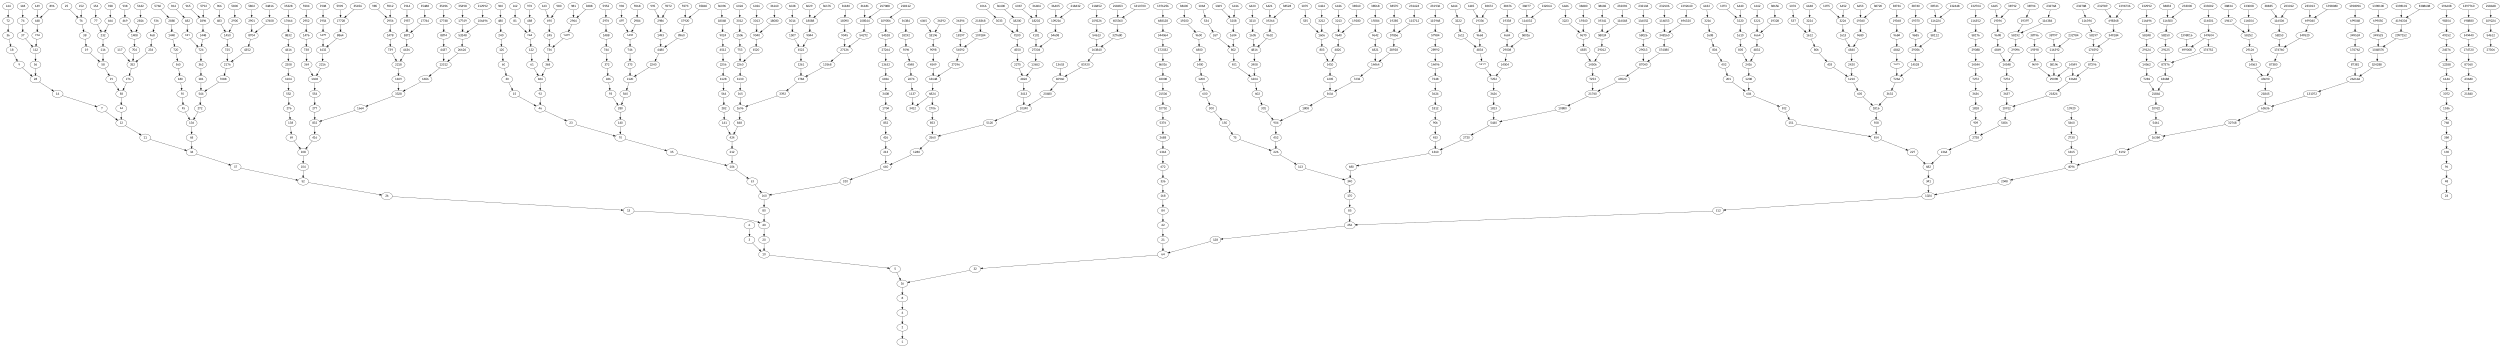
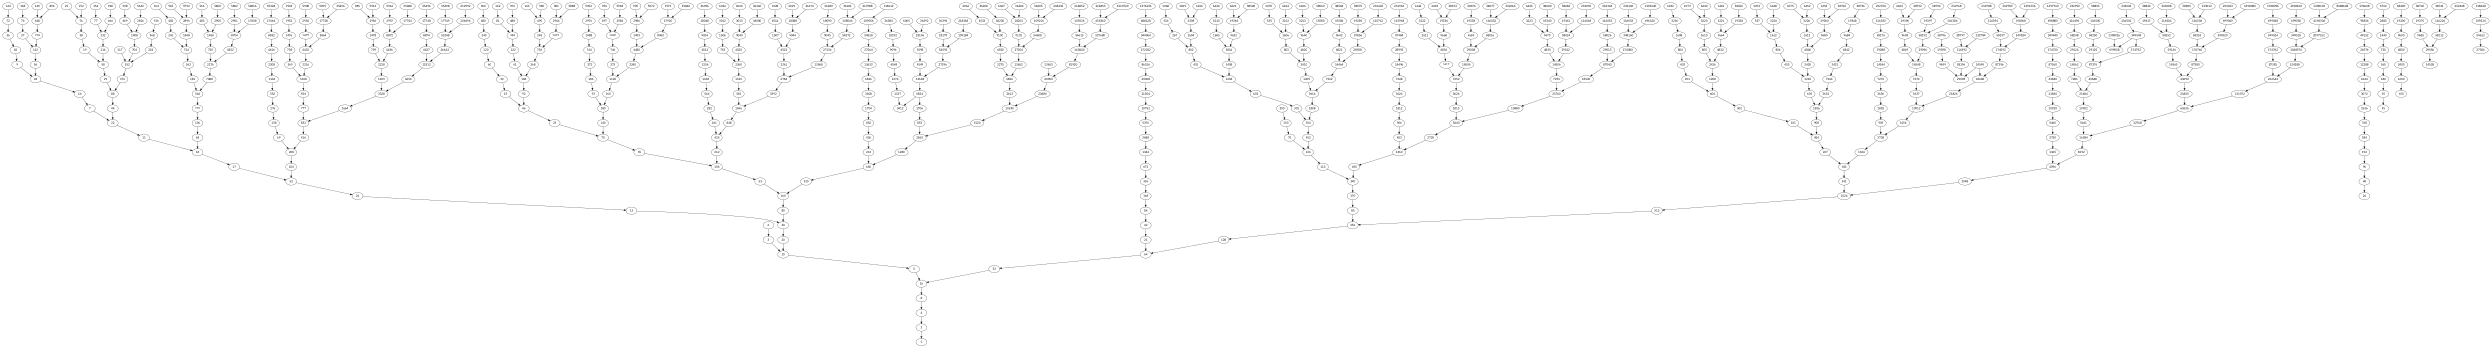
(2187, 6) -> none
(1907, 71) -> none
(1208, 100) -> none
none -> (2053, 100)
(187, 115) -> none
